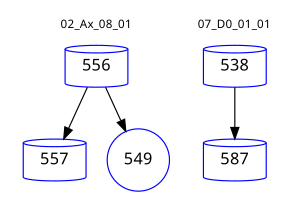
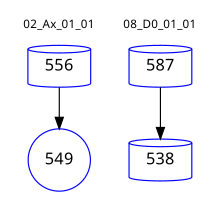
(96, 25) -> (59, 25)
(235, 25) -> (160, 25)
(235, 107) -> (160, 107)
(55, 160) -> none
